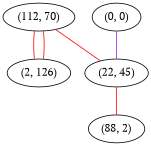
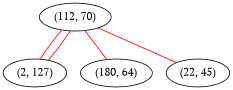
(117, 17) -> none
(39, 73) -> (35, 73)
none -> (116, 73)
(117, 129) -> none
